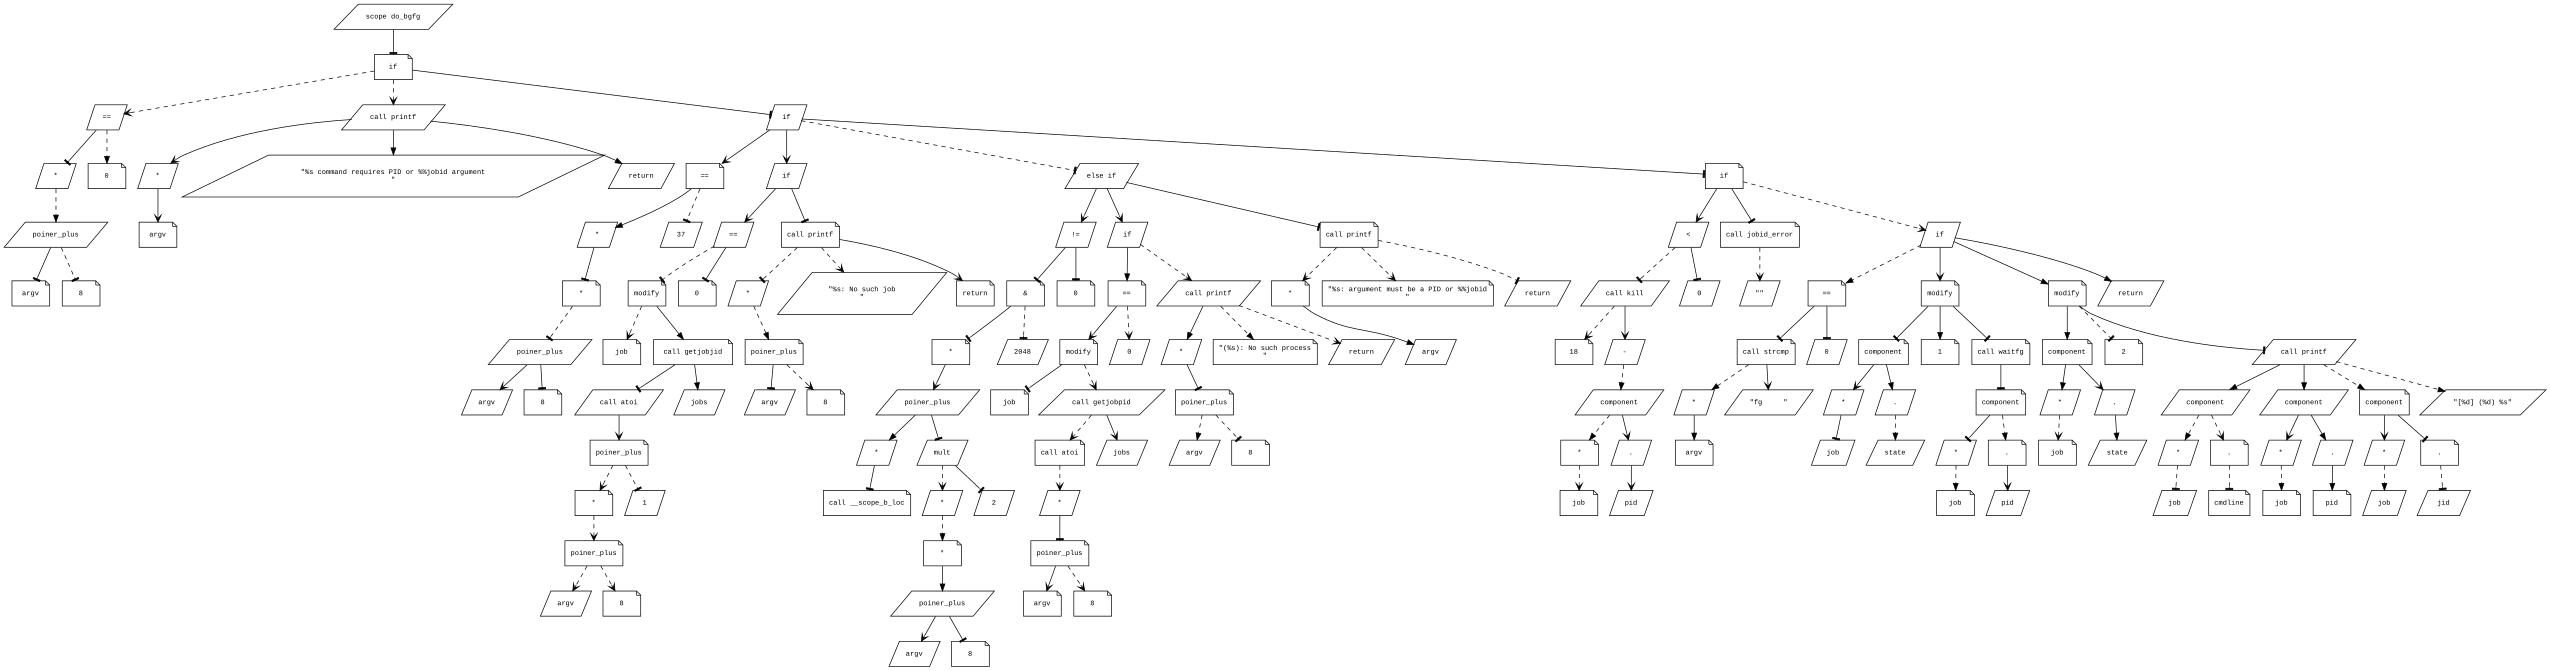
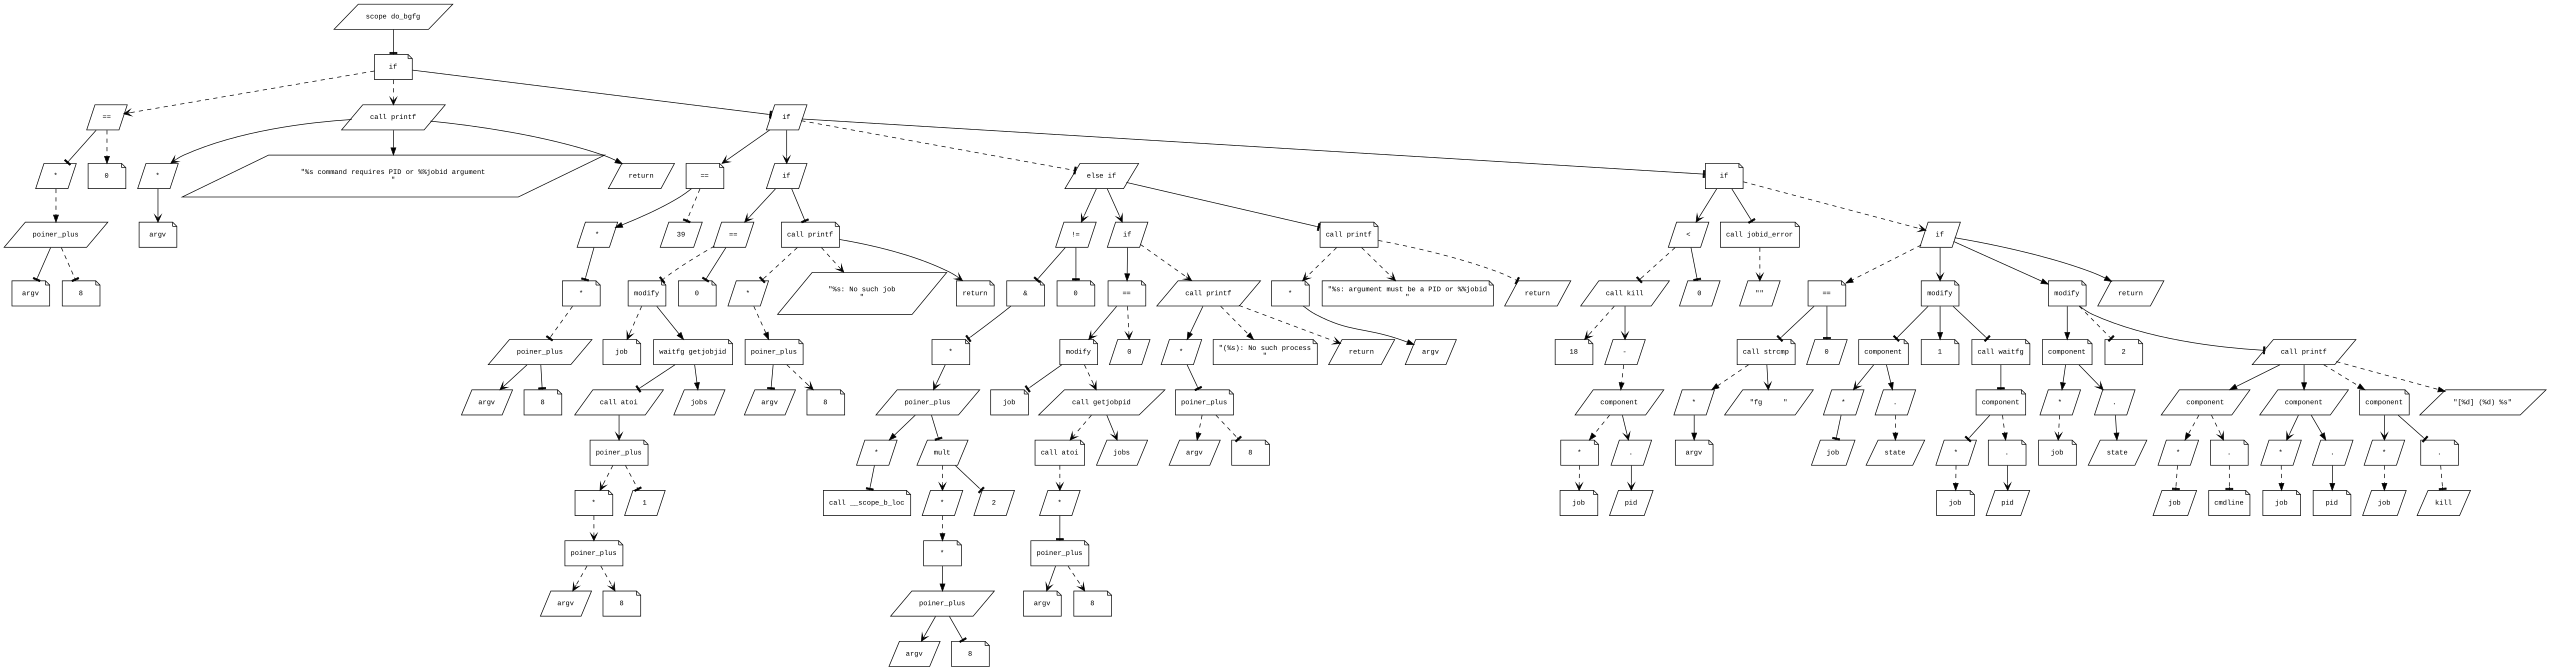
(681, 235) -> (681, 235)
(693, 352) -> (693, 352)
(1023, 352) -> none
(2444, 503) -> (2444, 503)
